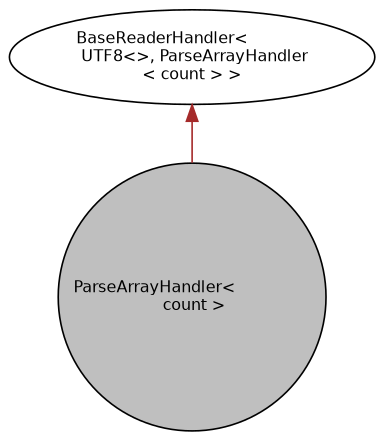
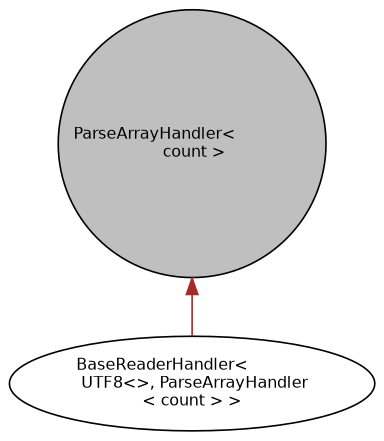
(192, 142) -> (192, 315)
